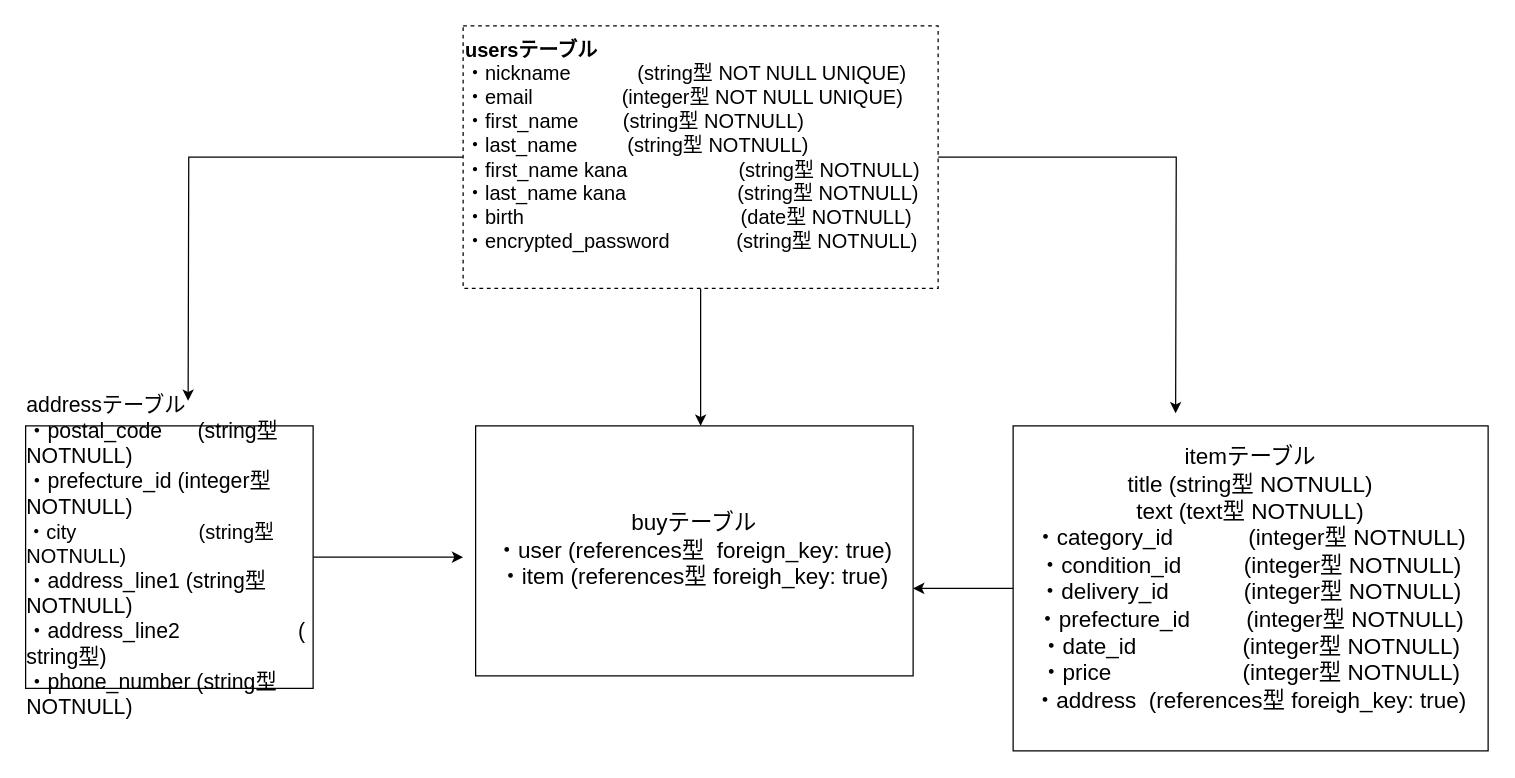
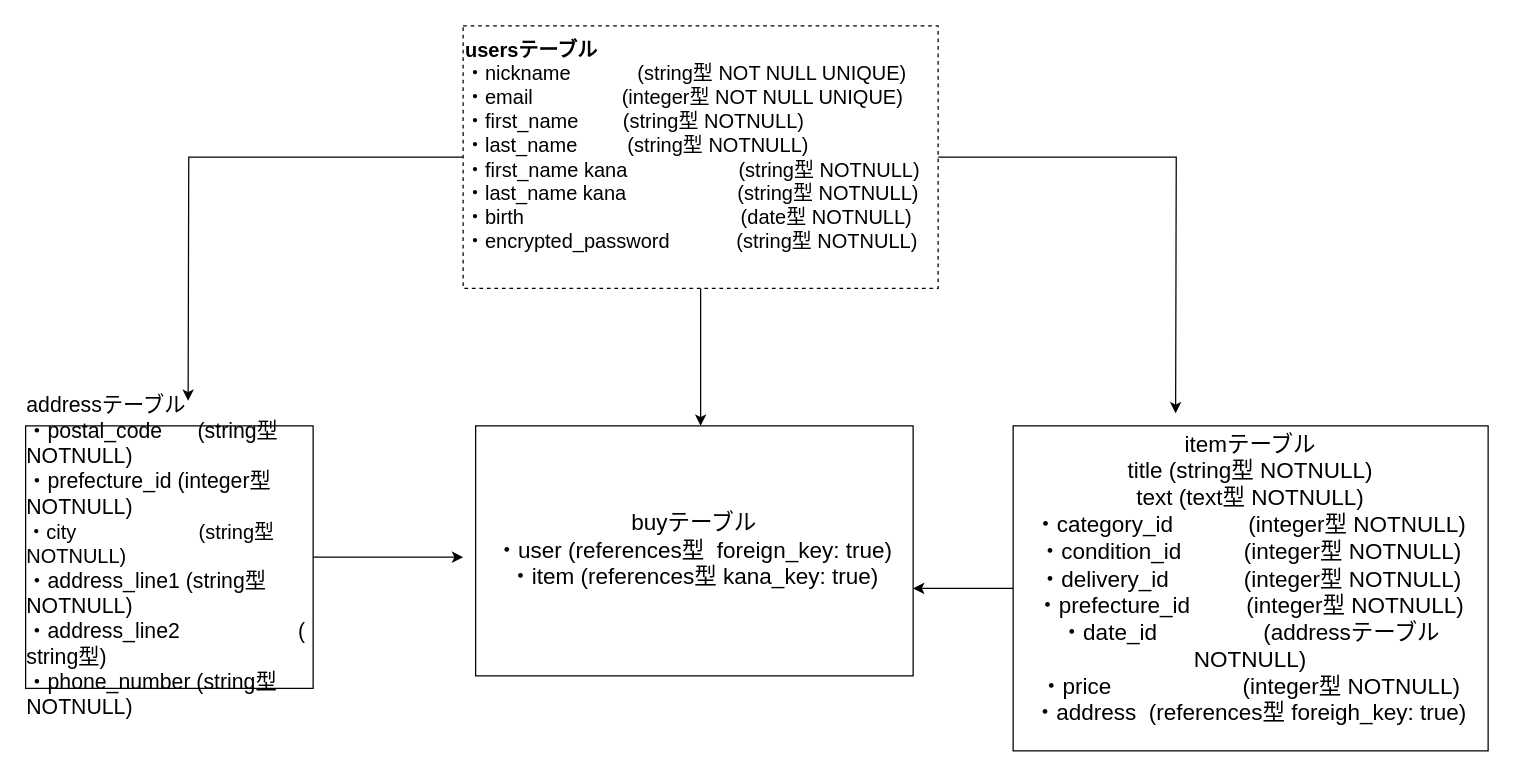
(694, 551) -> (694, 551)
(1251, 588) -> (1251, 588)
